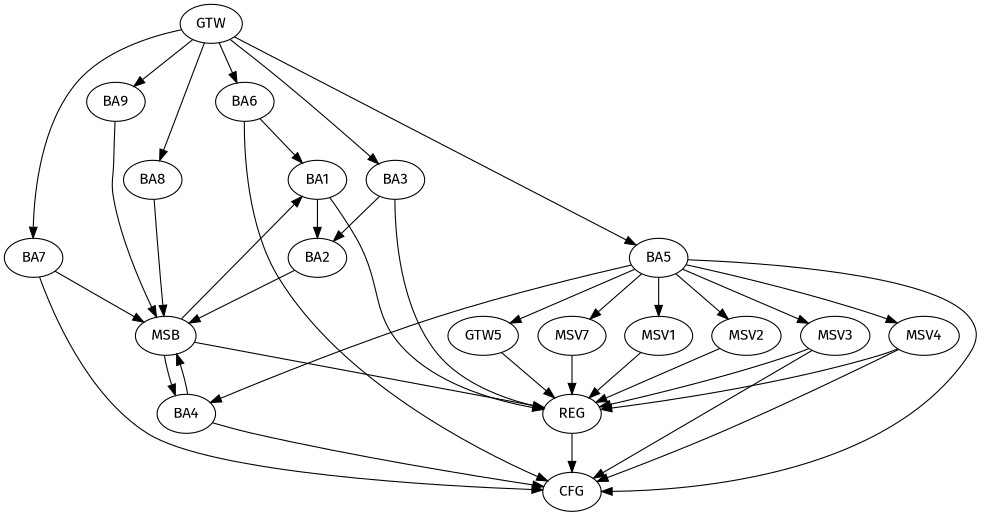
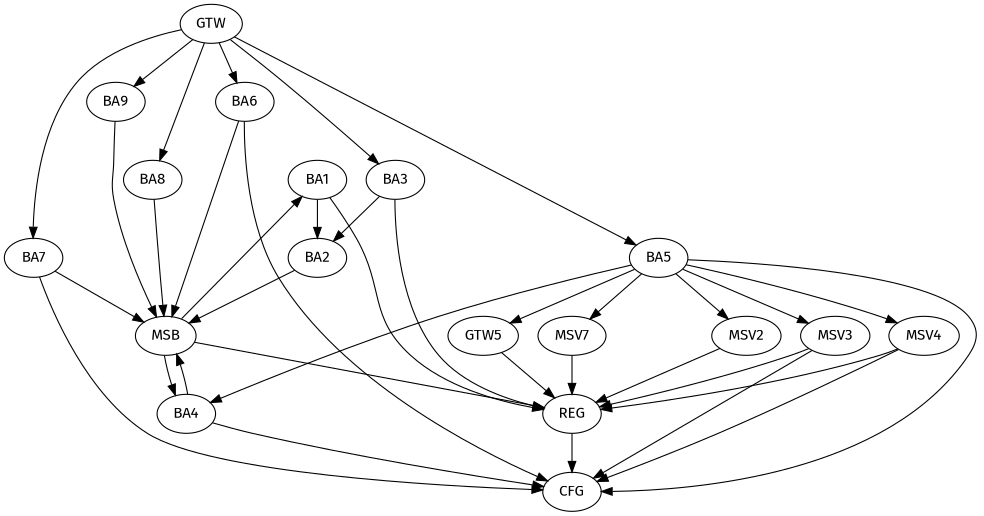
(277, 137) -> (207, 214)
(659, 336) -> none
